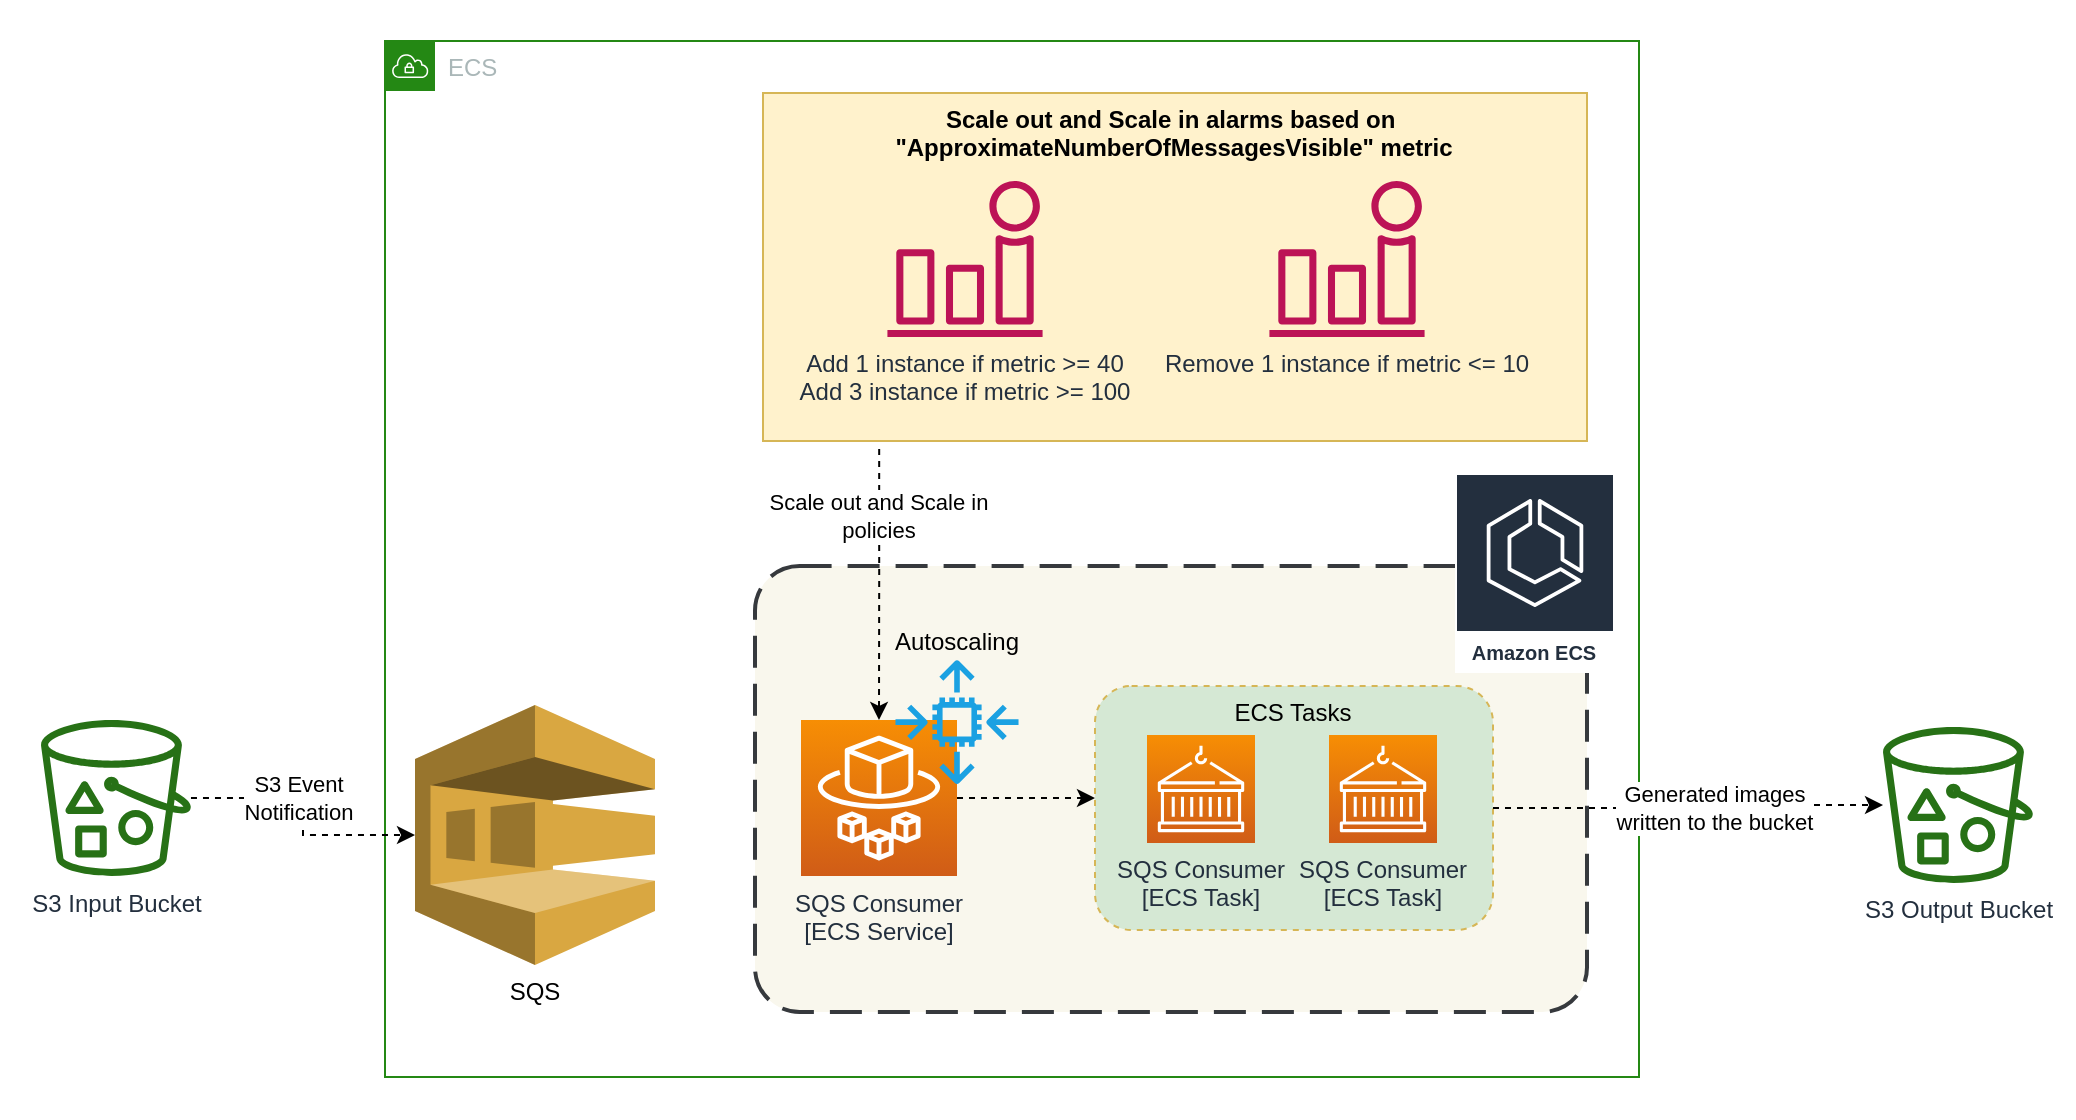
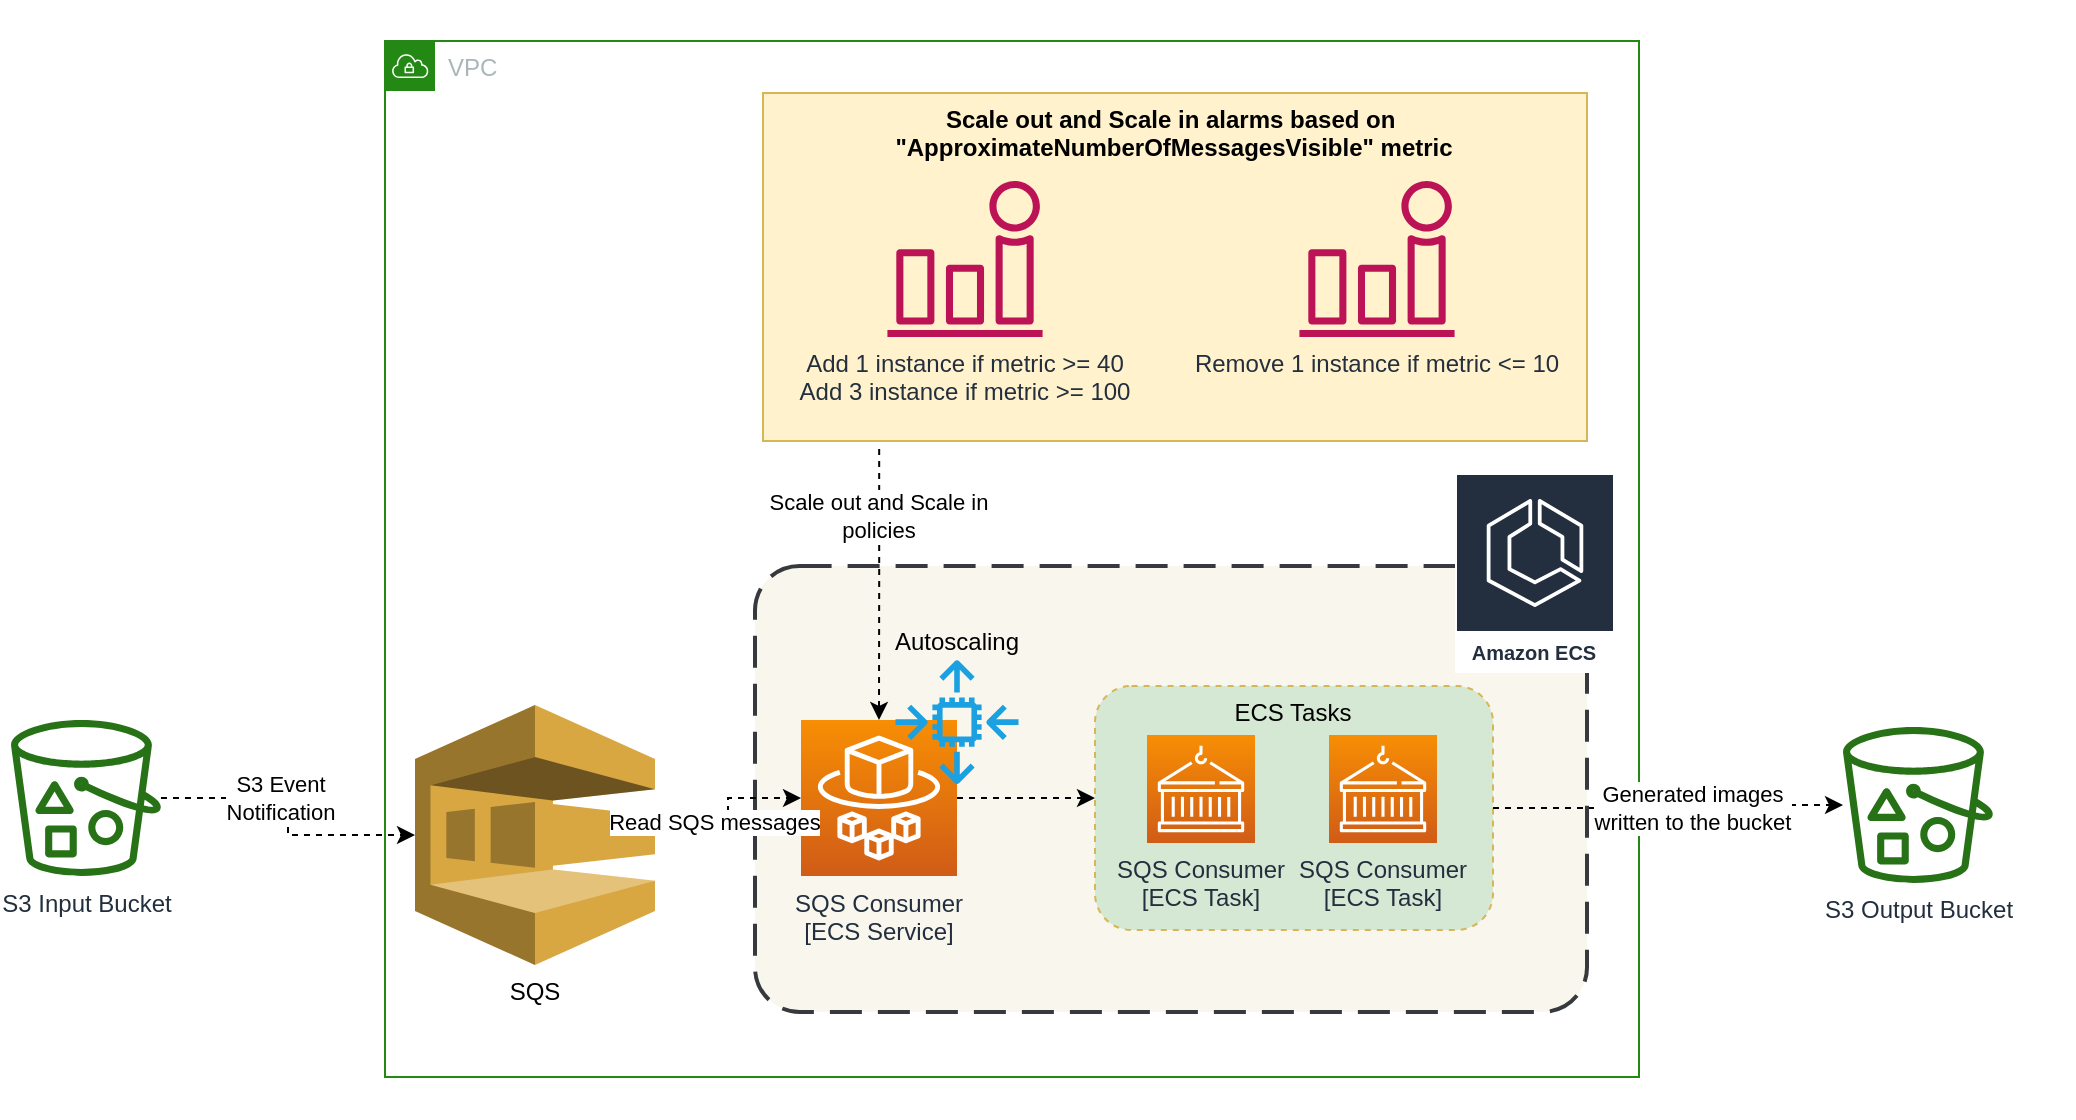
(469, 69) -> (469, 69)
(1347, 259) -> (1377, 259)
(116, 798) -> (86, 798)
none -> (741, 798)
(1958, 805) -> (1918, 805)
